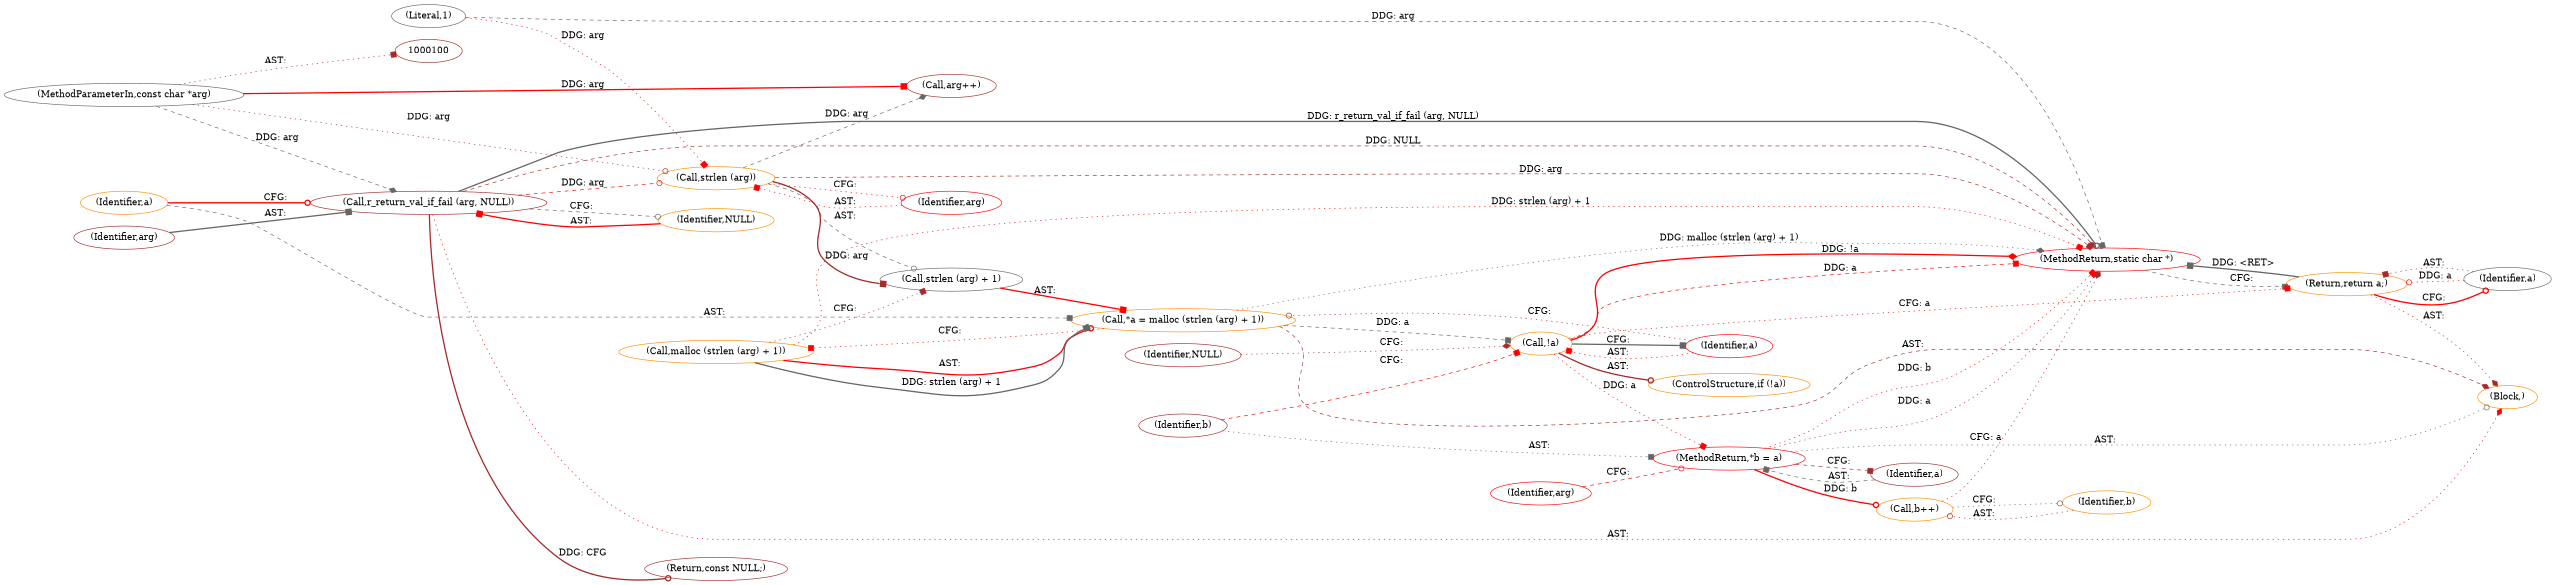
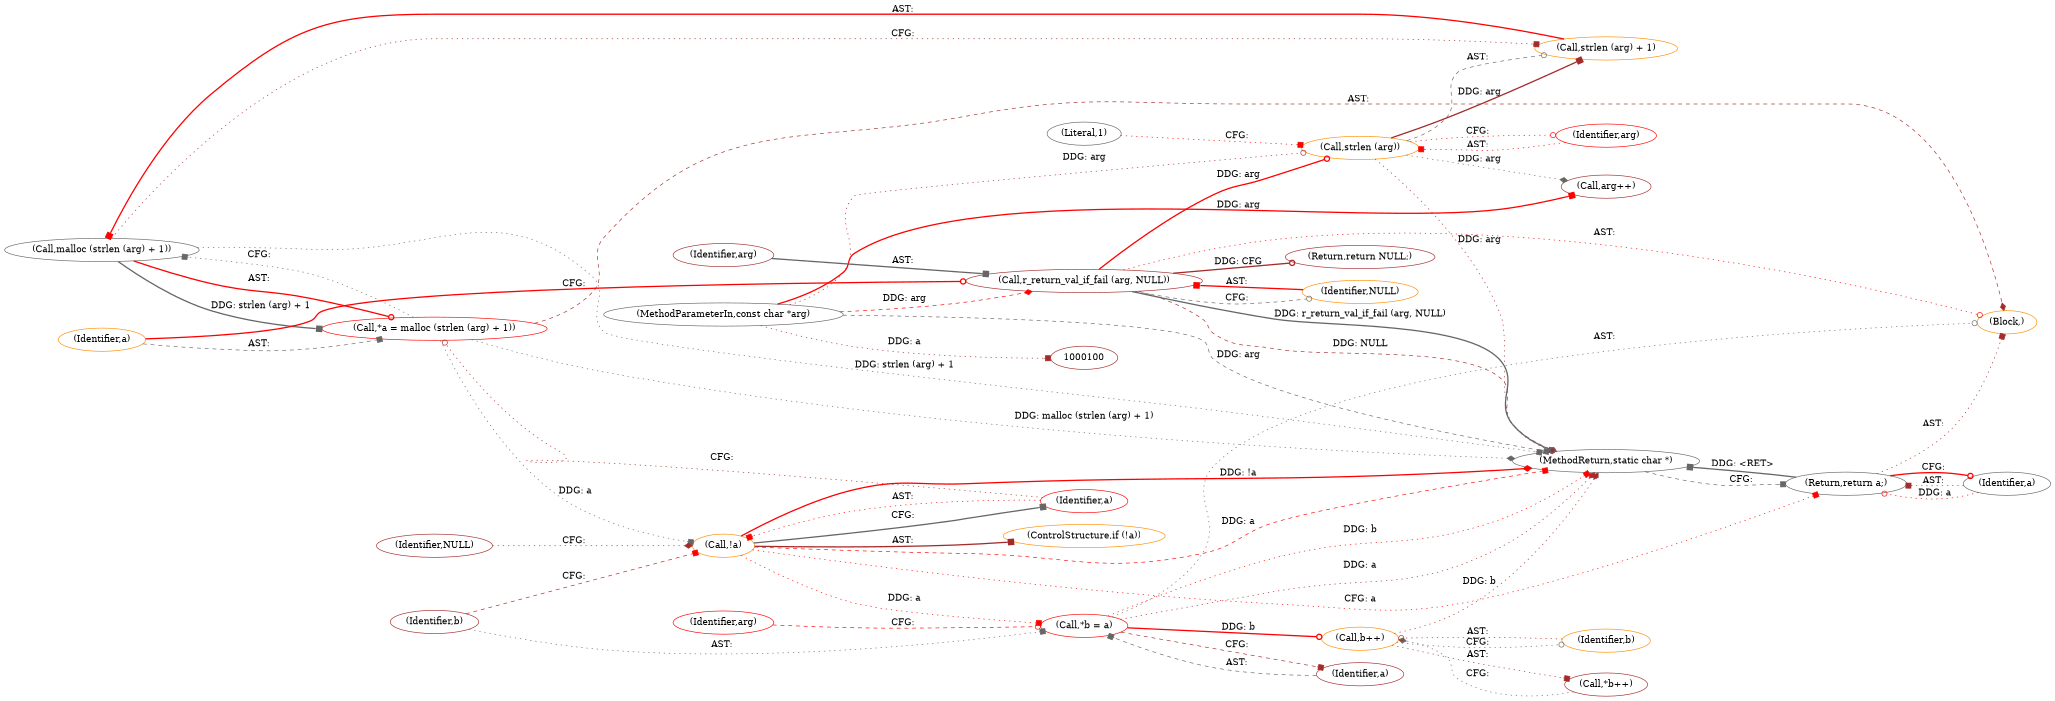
(1344, 21) -> (1204, 342)
(583, 36) -> (1238, 136)
(277, 61) -> (904, 342)
(831, 133) -> (1483, 167)
(273, 148) -> (933, 306)
(1439, 174) -> (1491, 293)
(587, 189) -> (1204, 199)
(1401, 208) -> (837, 367)
(2107, 260) -> (1606, 461)
(951, 280) -> (1606, 48)
(2347, 284) -> (1846, 484)
(1060, 299) -> (792, 14)
(1183, 320) -> (434, 329)
(2436, 331) -> (1957, 423)
(1394, 332) -> (535, 477)
(960, 340) -> (305, 273)
(716, 352) -> (102, 250)
(1602, 371) -> (881, 547)
(1986, 438) -> (1479, 582)
(1729, 459) -> (1084, 626)
(1404, 539) -> (1552, 240)
(716, 569) -> (1360, 257)
none -> (1606, 685)
